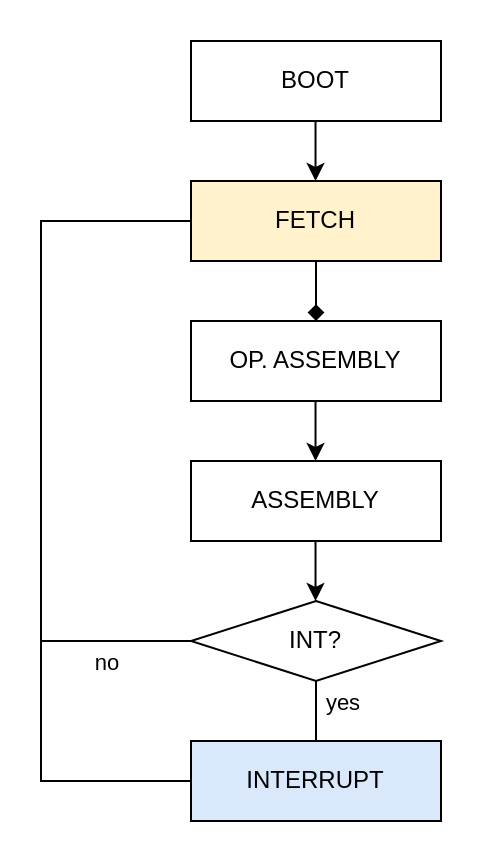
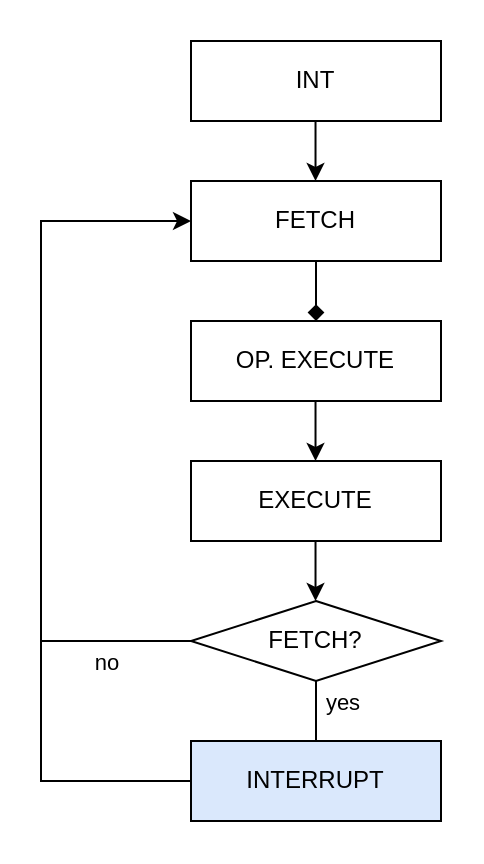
(316, 81) -> (316, 81)
(181, 221) -> (176, 221)
(316, 221) -> (316, 221)
(316, 361) -> (316, 361)
(316, 501) -> (316, 501)
(316, 641) -> (316, 641)
